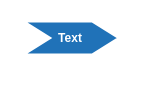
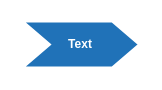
(71, 38) -> (81, 45)
